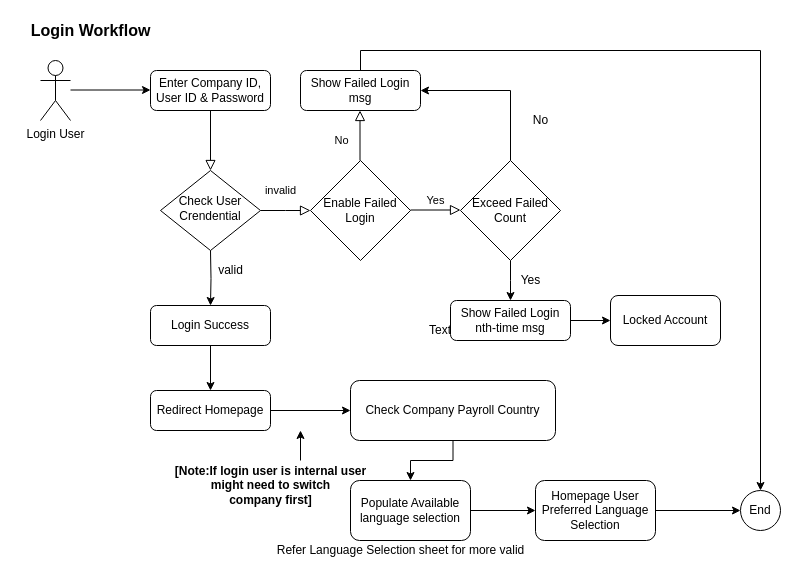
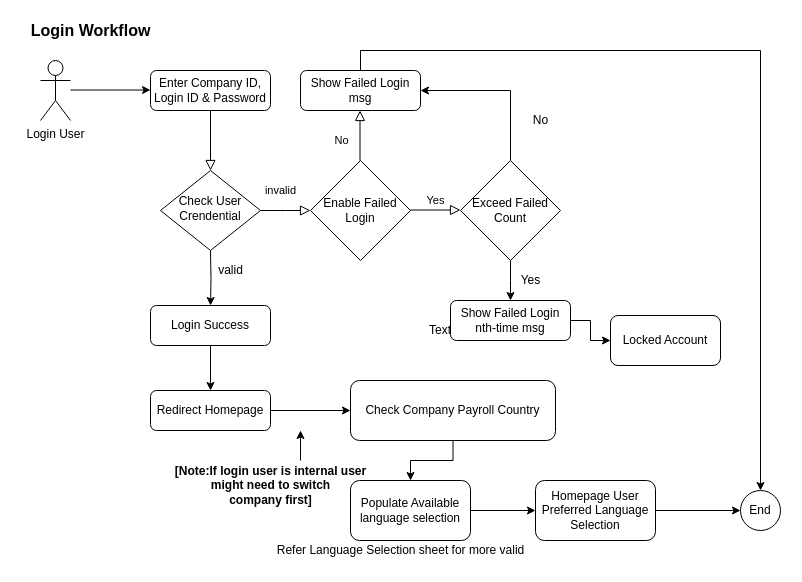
(211, 91) -> (211, 91)
(666, 321) -> (666, 341)
